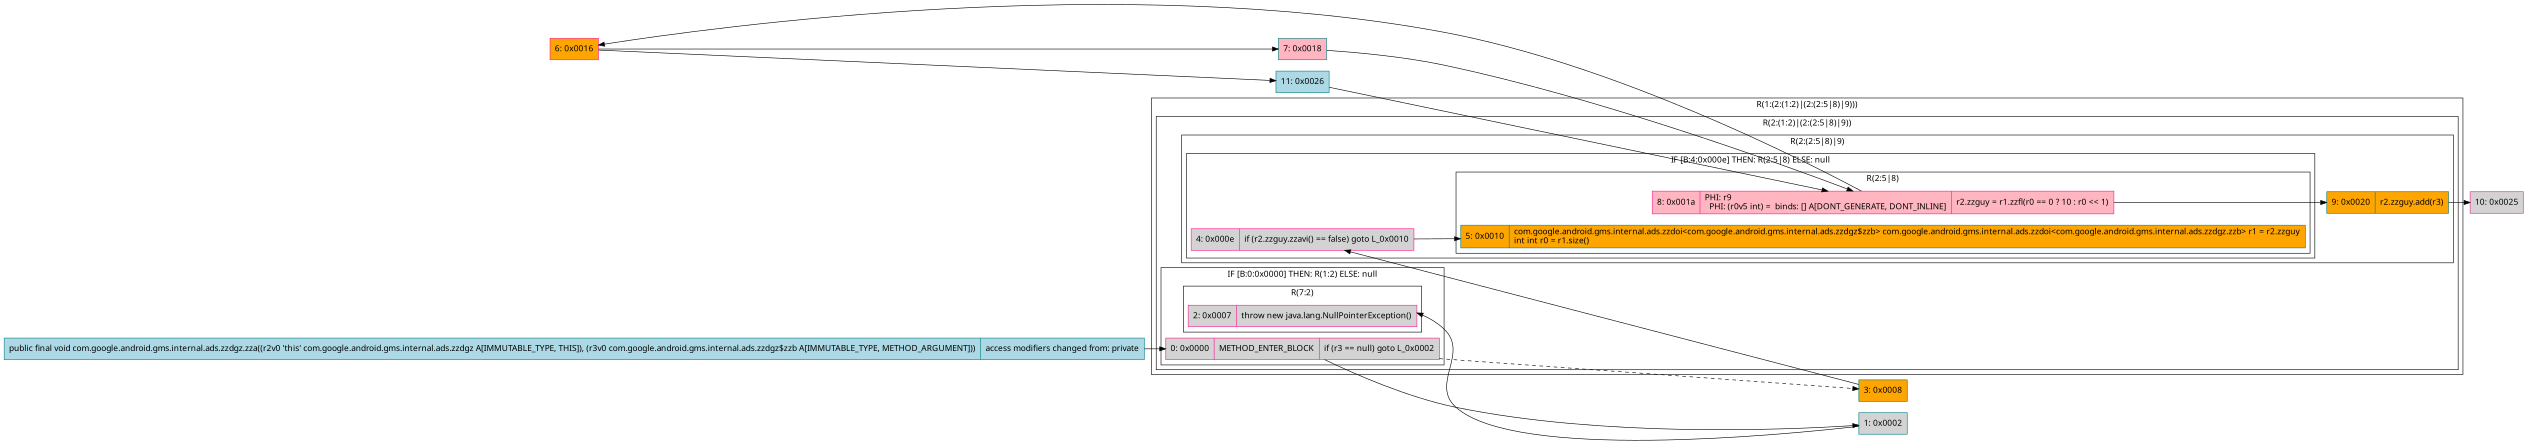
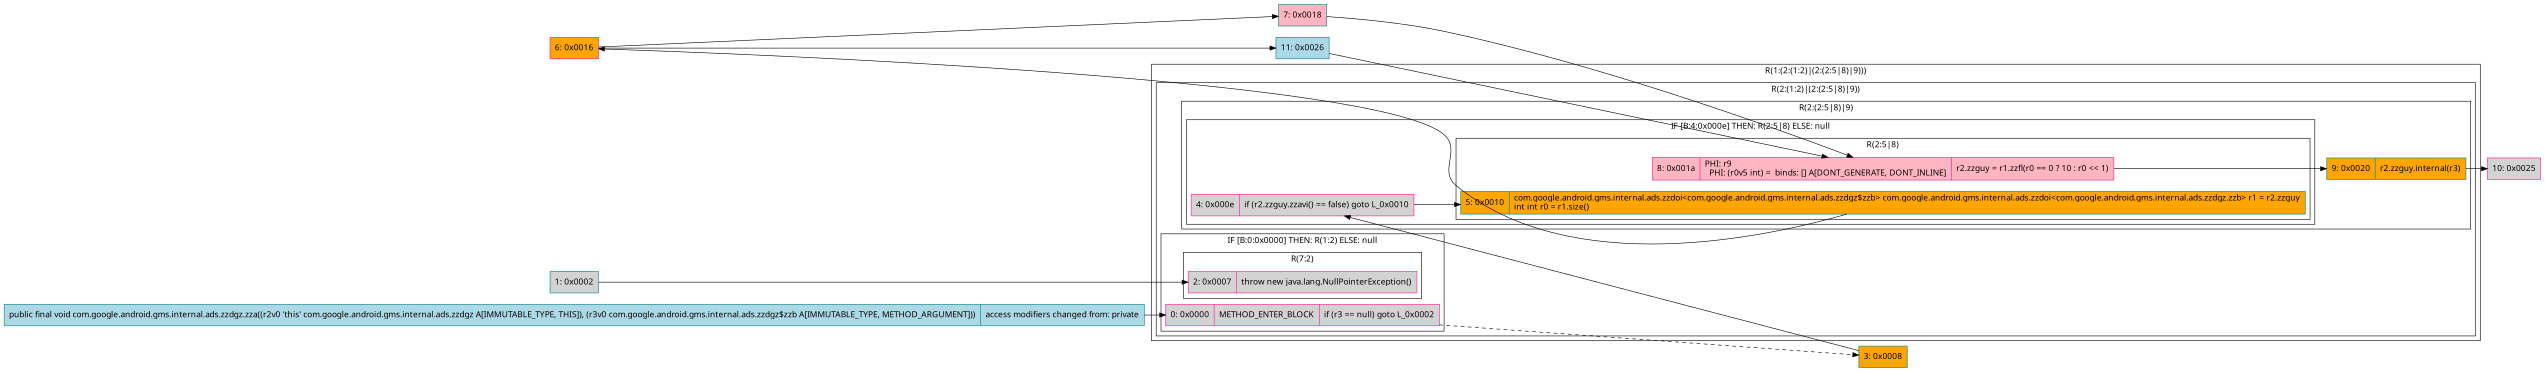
(1248, 10) -> (1257, 92)
(2412, 202) -> (2421, 168)
(1584, 424) -> none
